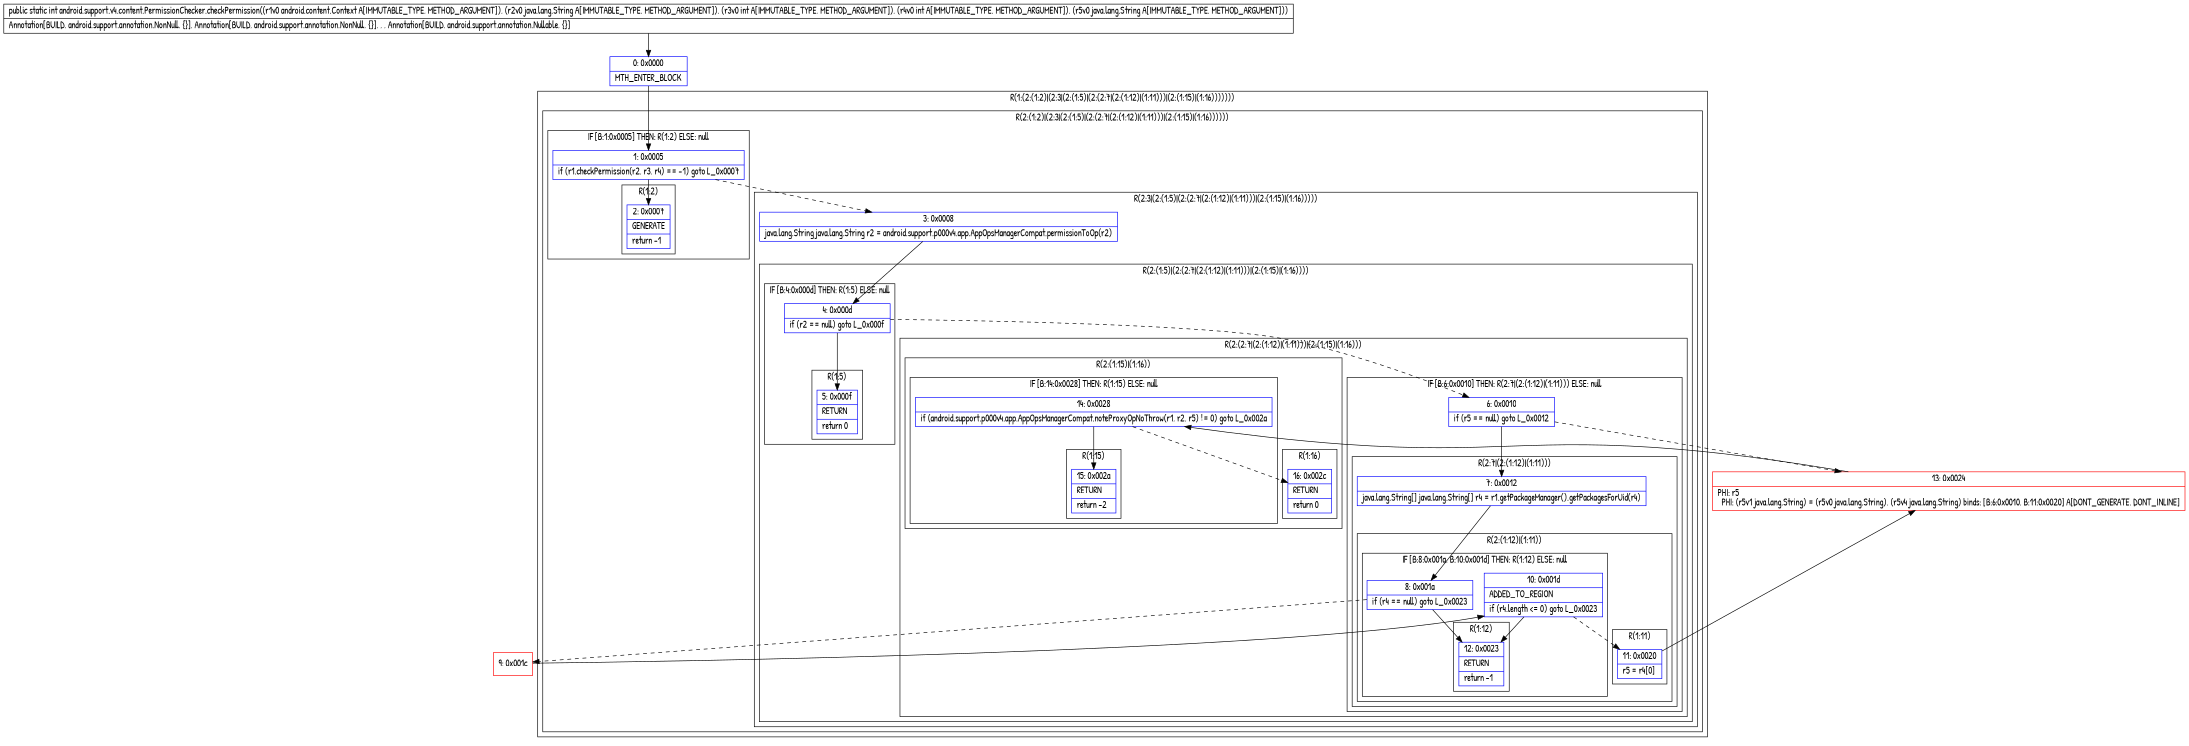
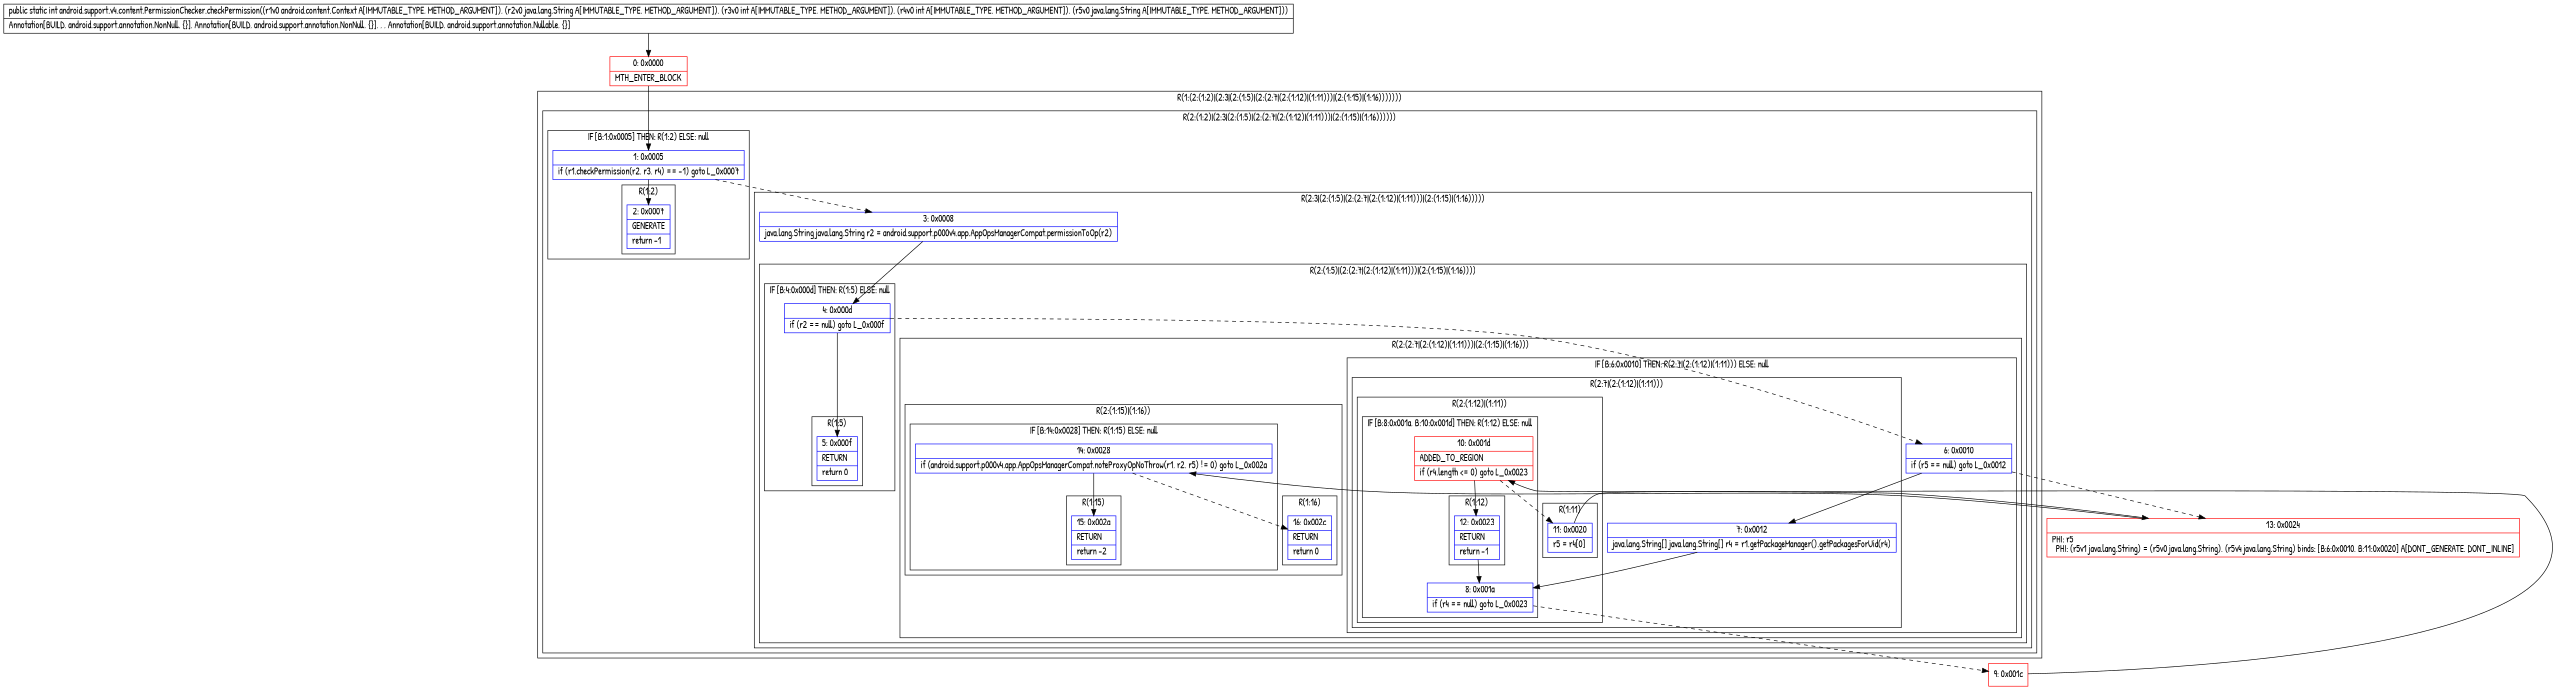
(649, 71) -> (649, 71)
(1543, 595) -> (1474, 459)
(1447, 626) -> (1479, 569)
